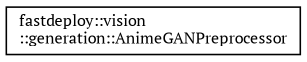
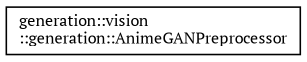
(153, 31) -> (153, 31)
